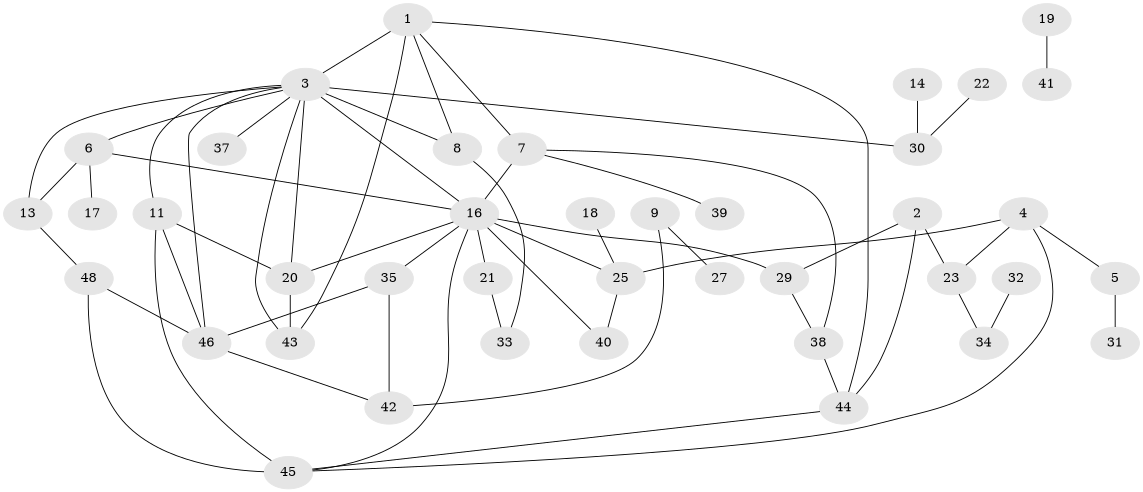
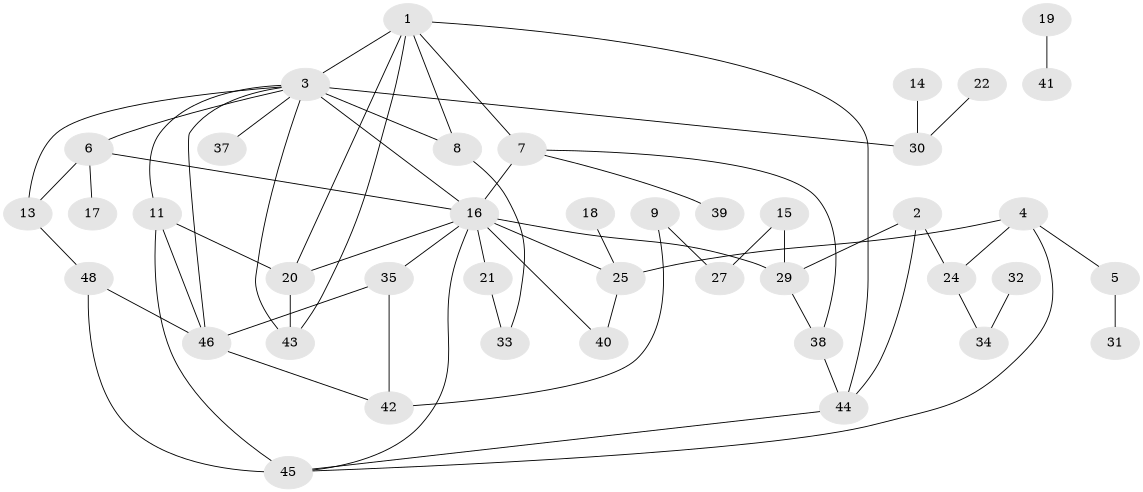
(298, 177) -> (349, 149)
none -> (784, 214)
(952, 279) -> (952, 279)
